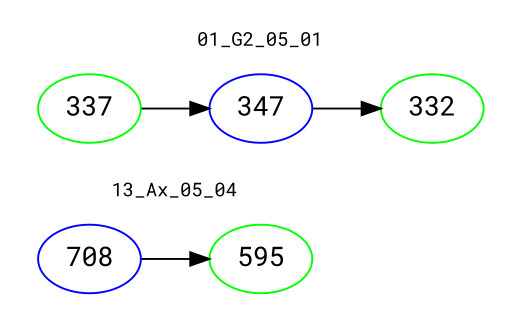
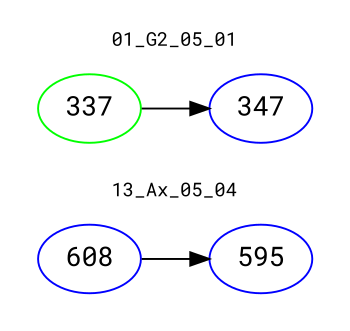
(432, 109) -> none
(89, 259) -> (89, 259)
(261, 259) -> (261, 259)
